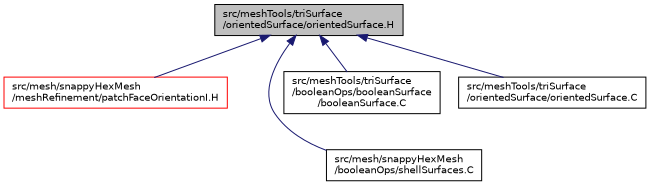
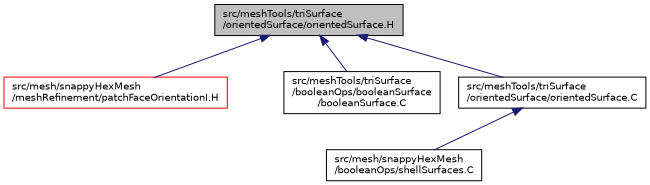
(272, 108) -> (474, 131)
